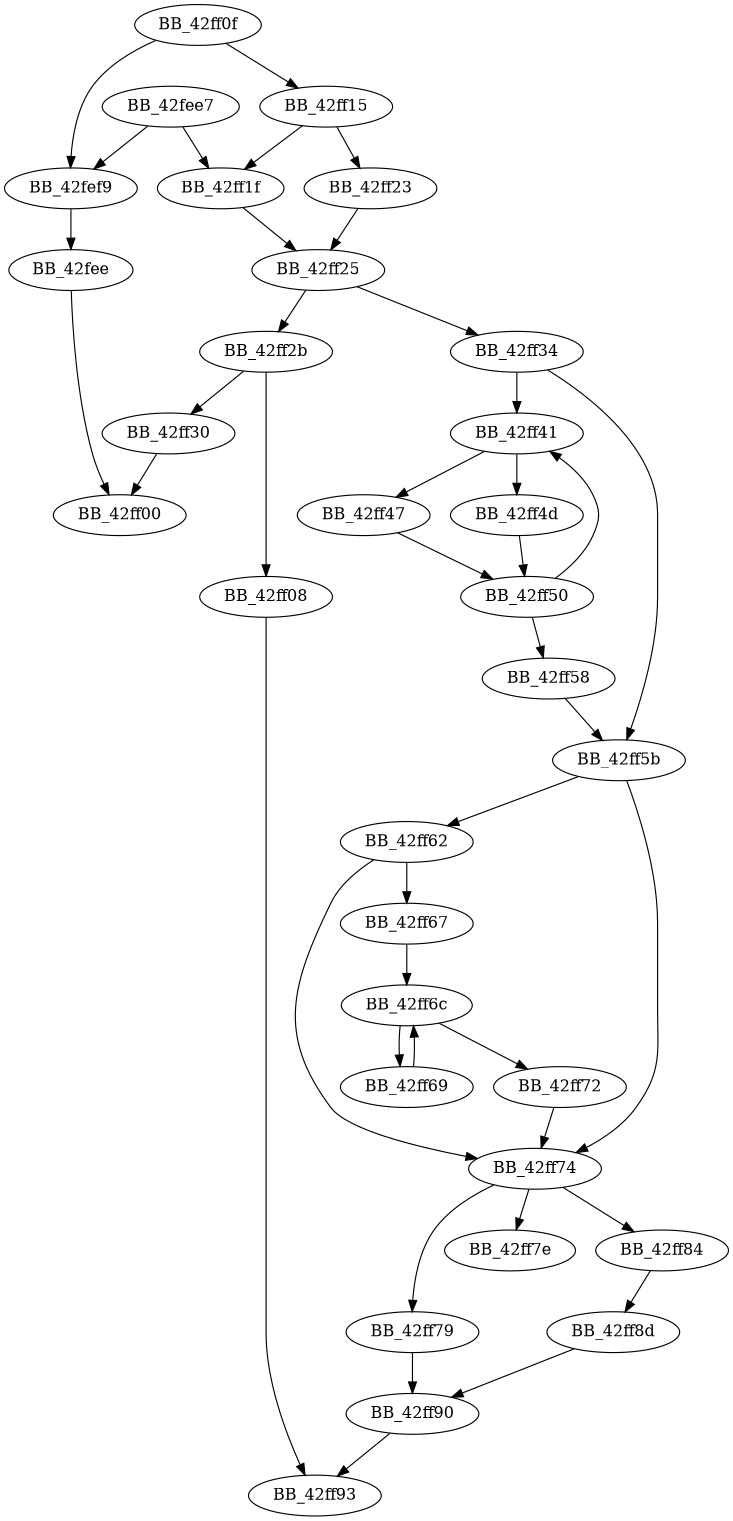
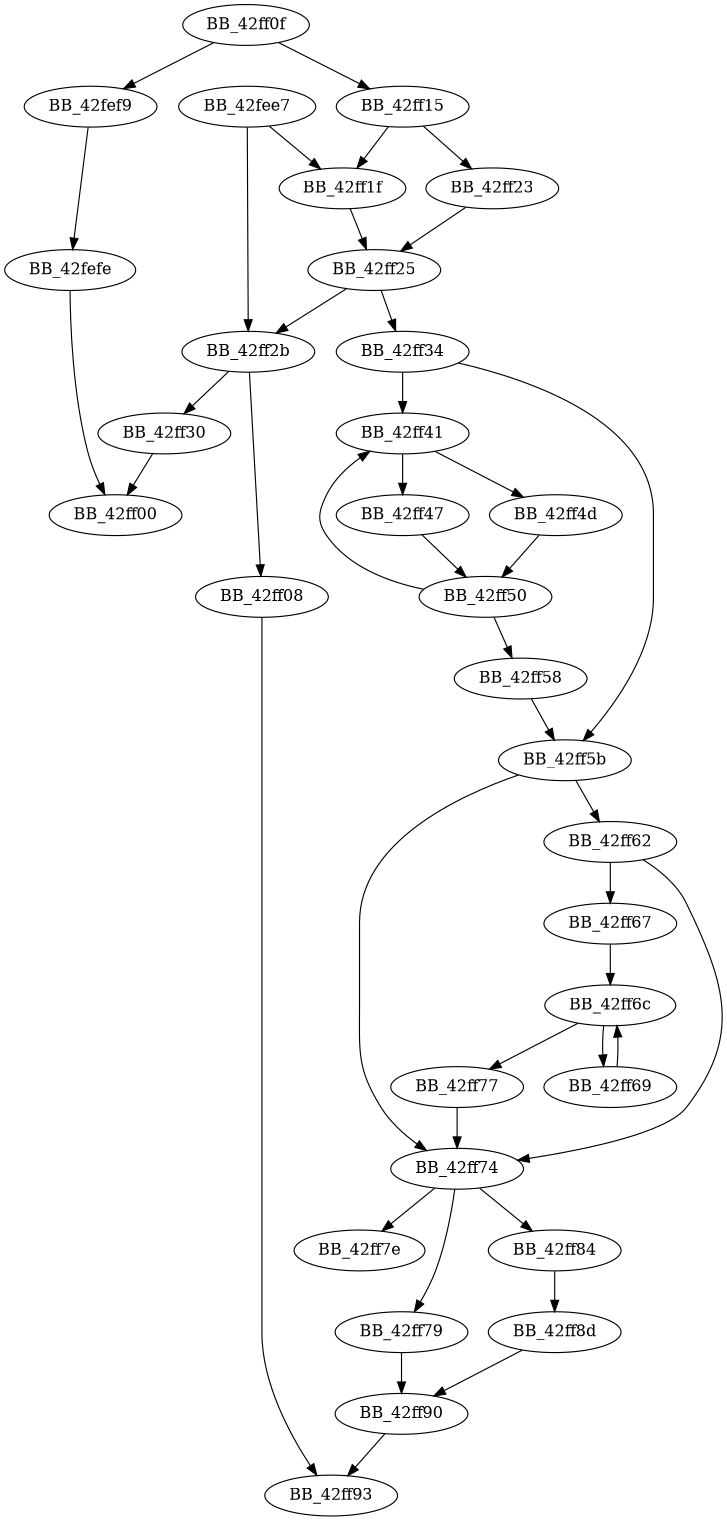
(125, 144) -> (248, 223)
(71, 270) -> (70, 270)
(560, 1087) -> (457, 1087)
